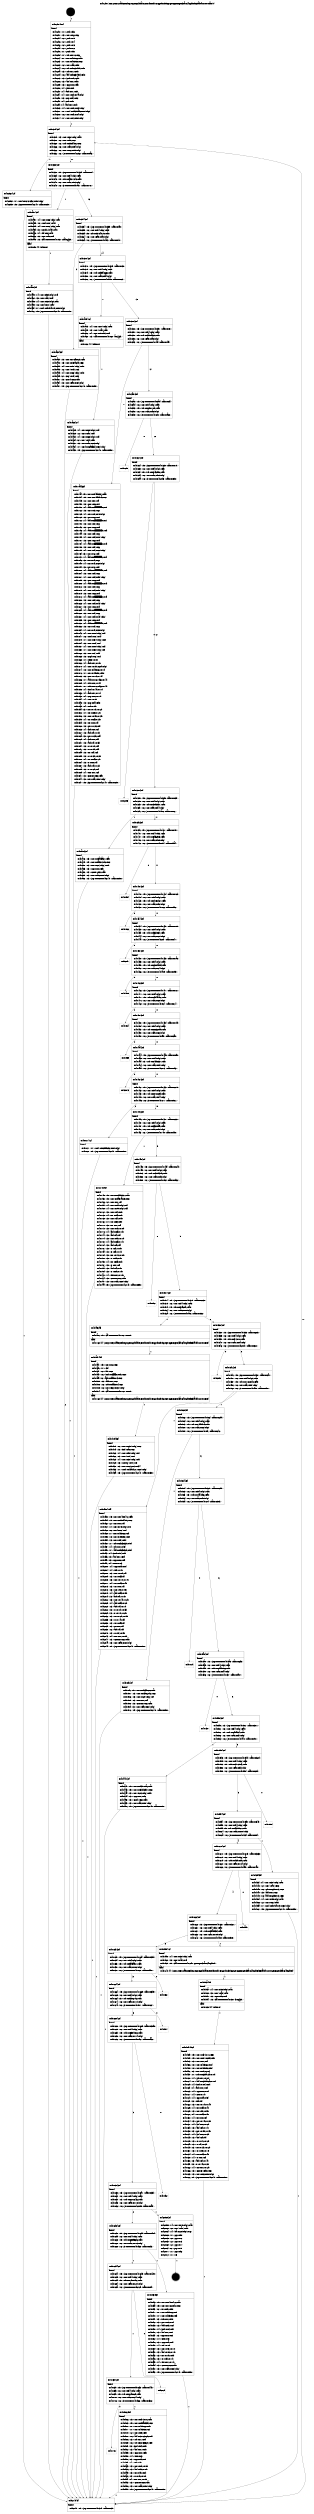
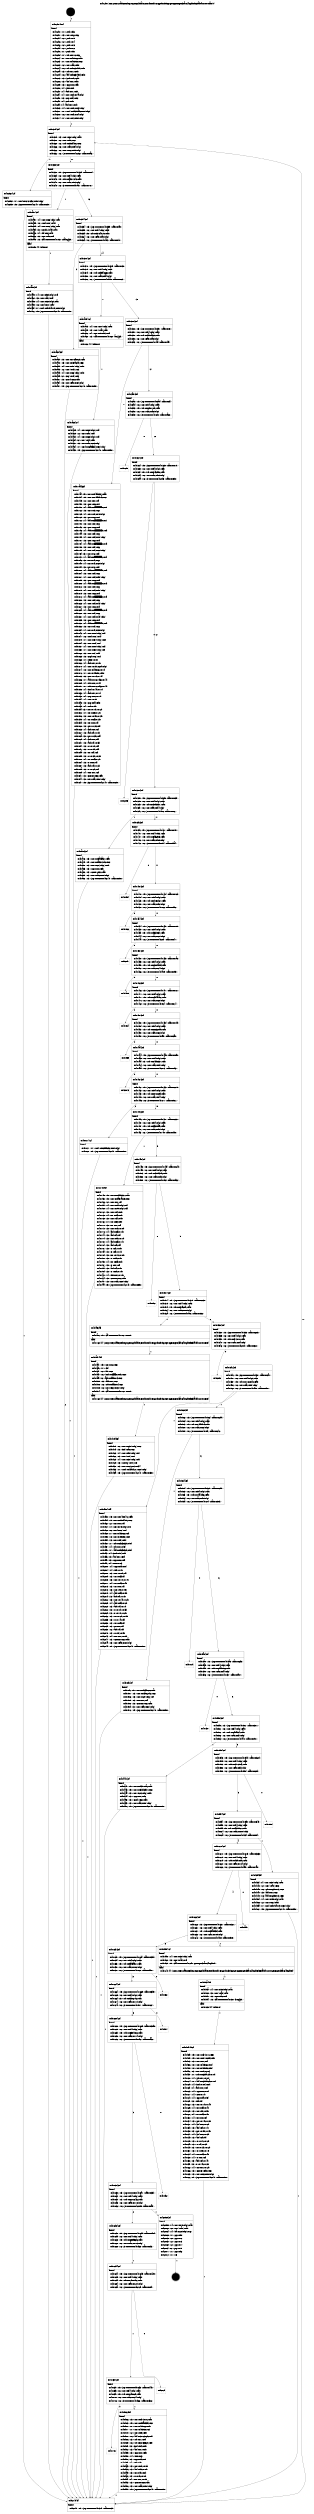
(242, 1356) -> none
(170, 2334) -> none
